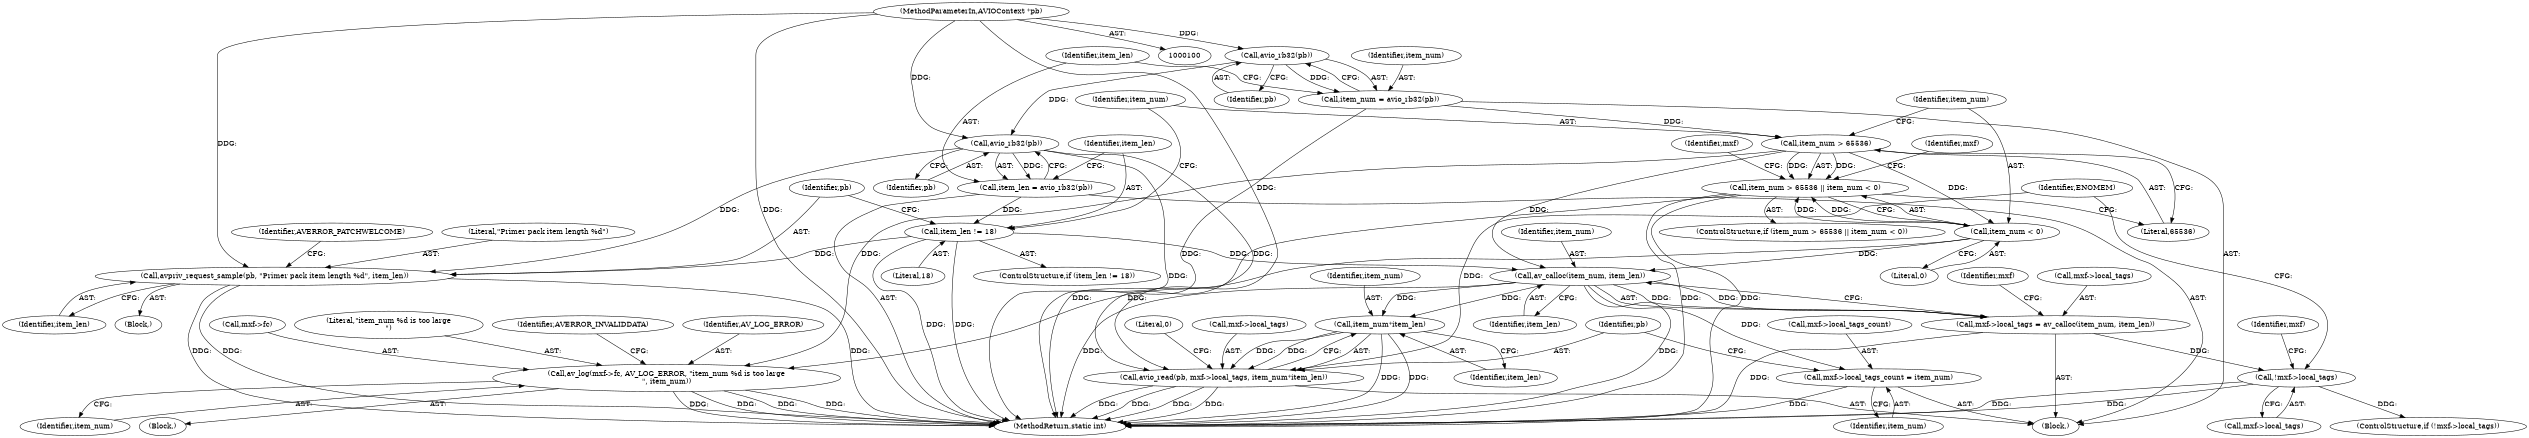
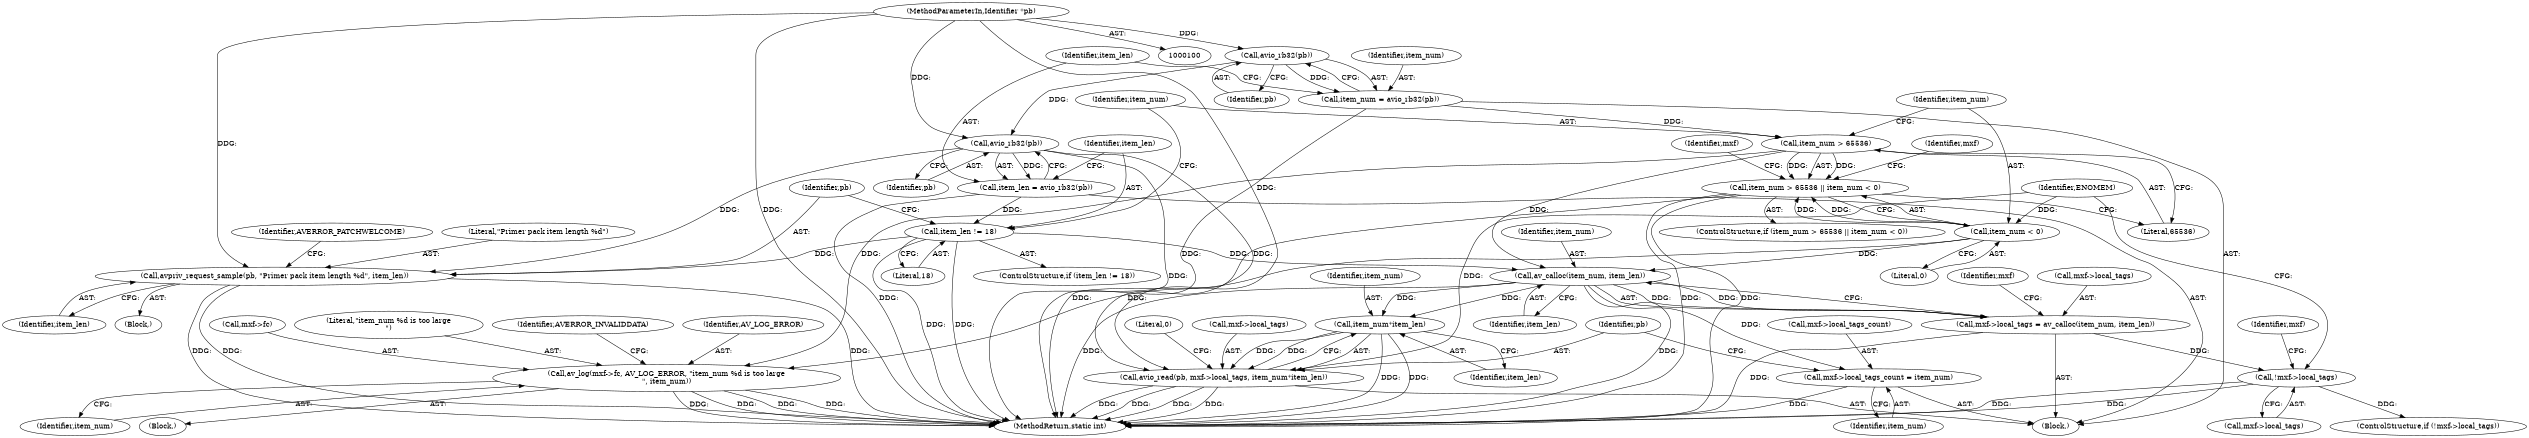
(971, 12) -> (971, 12)
(1921, 183) -> (2037, 207)
none -> (899, 253)
(890, 298) -> (890, 298)
